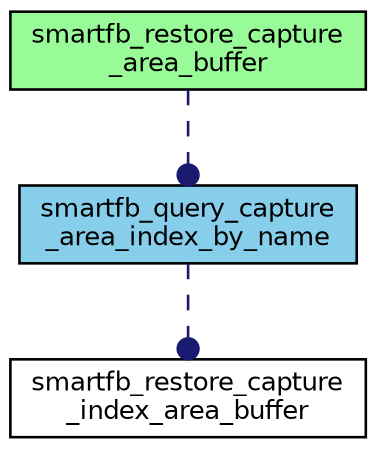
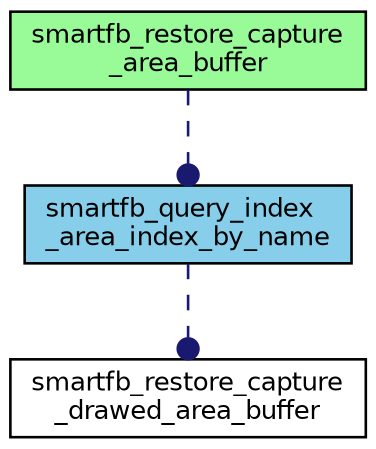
(188, 224) -> (188, 224)
(188, 398) -> (188, 398)
